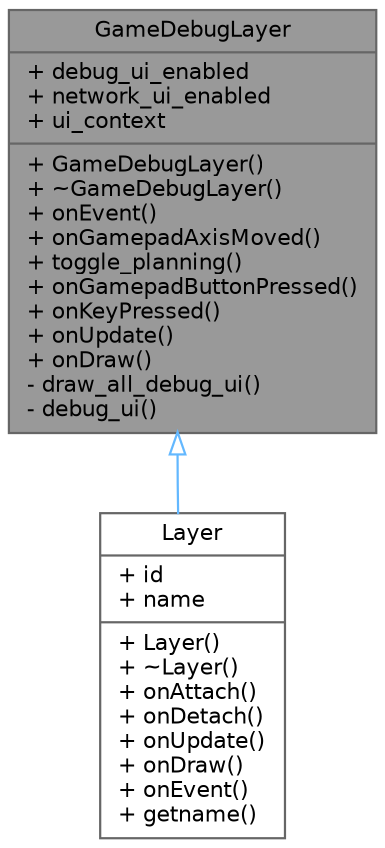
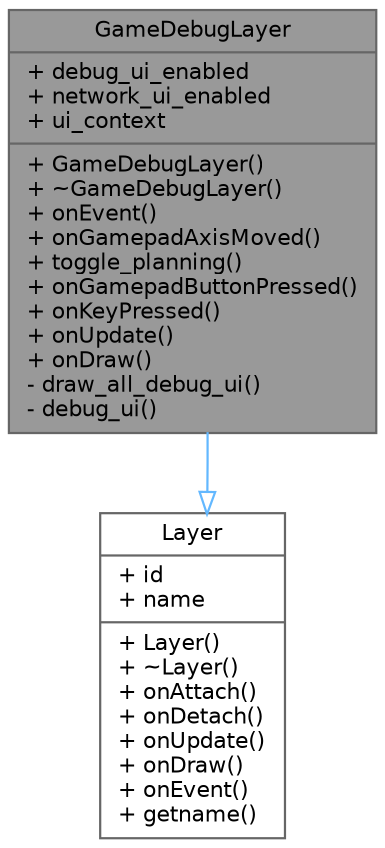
(178, 485) -> (208, 462)
